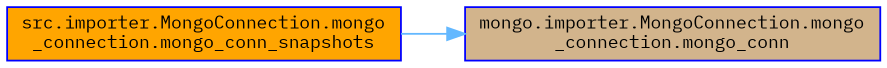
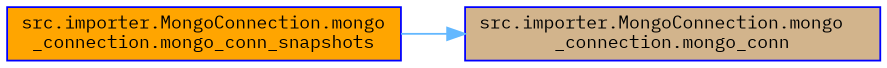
(673, 34) -> (673, 34)
